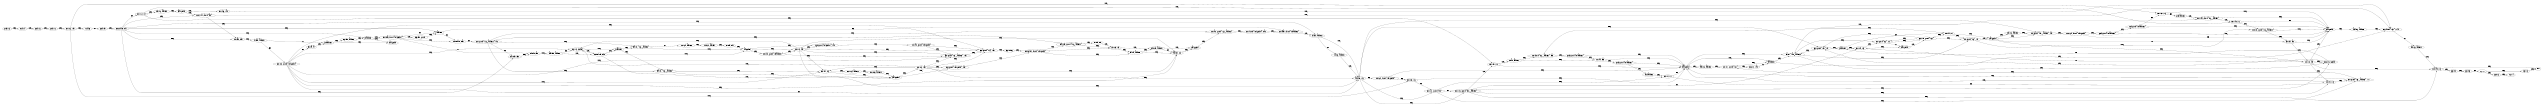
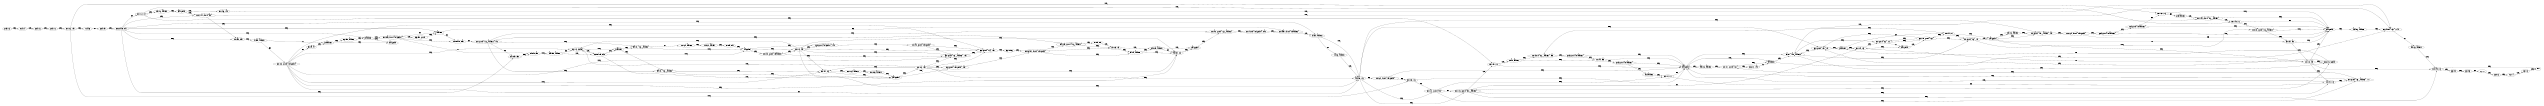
(2503, 71) -> (2518, 74)
